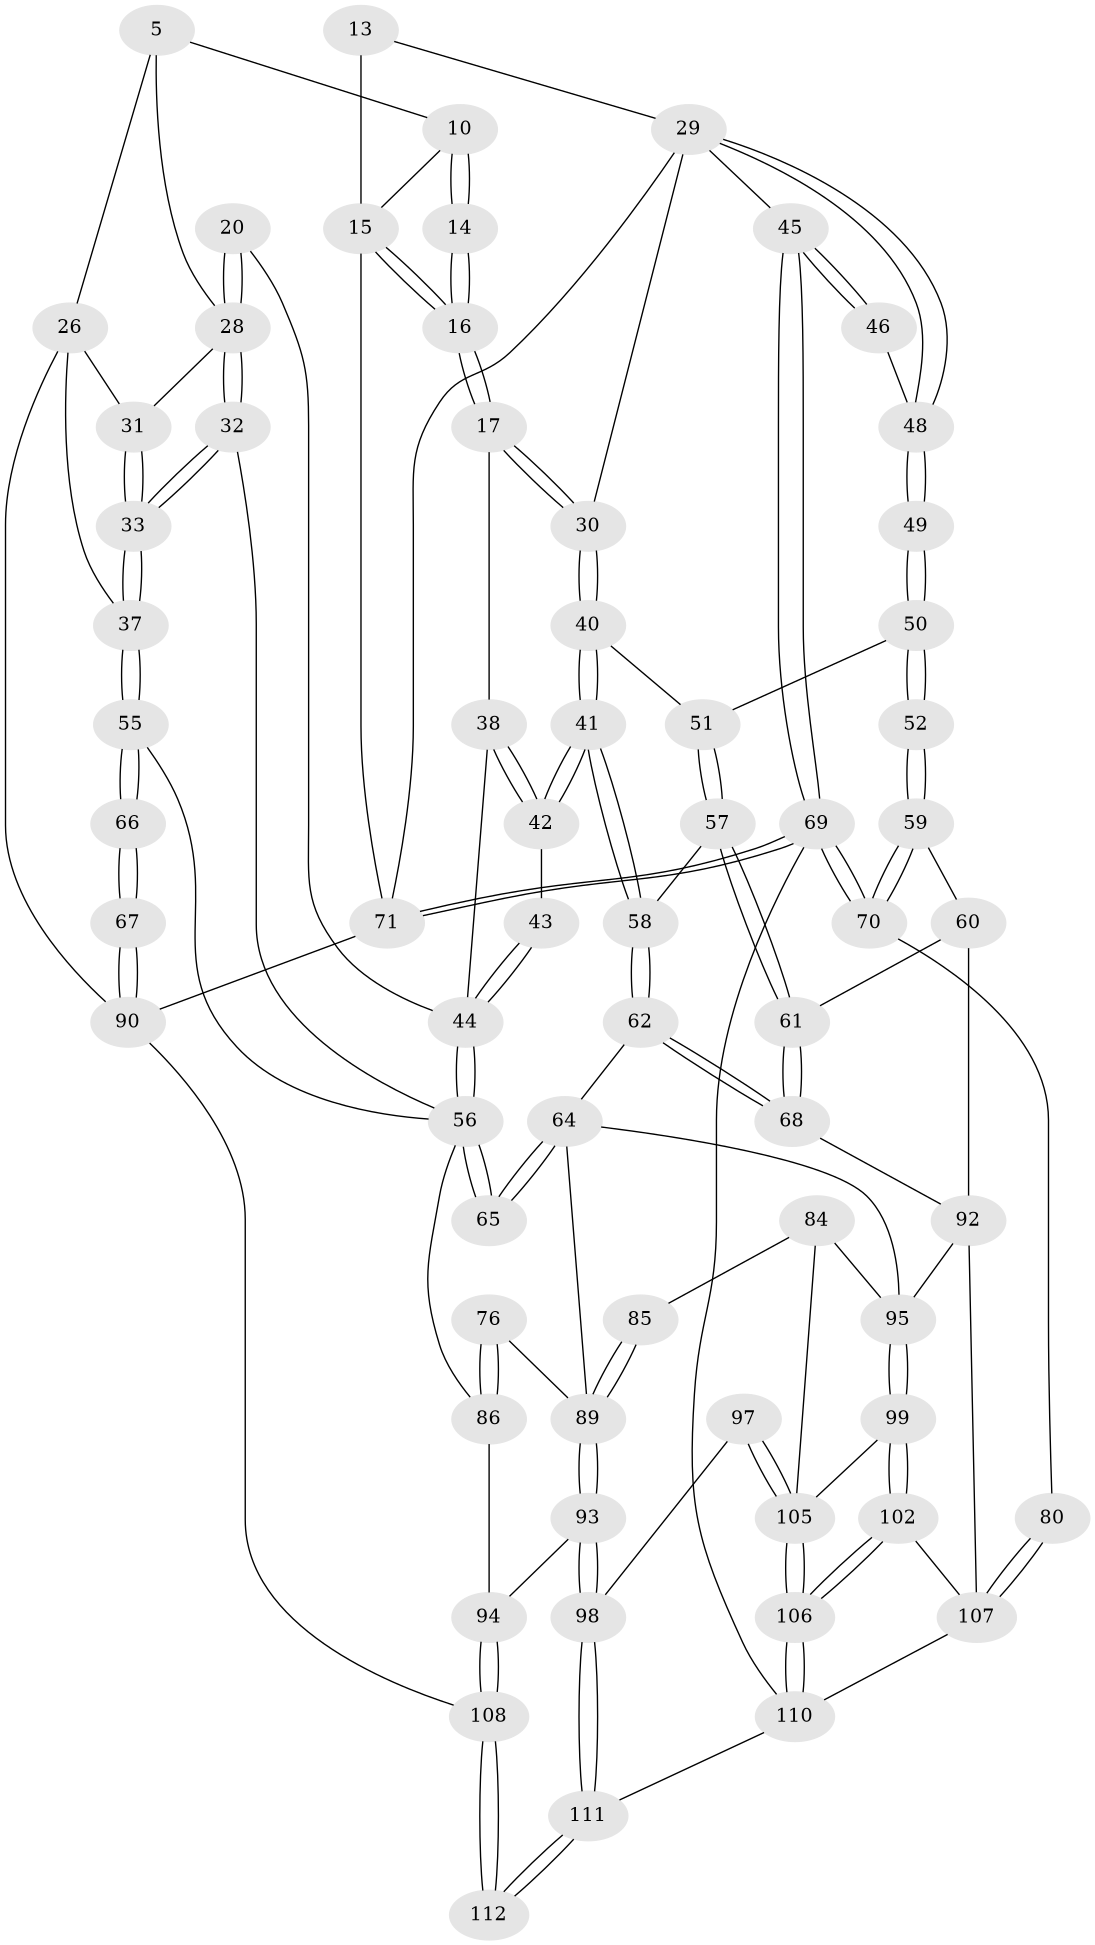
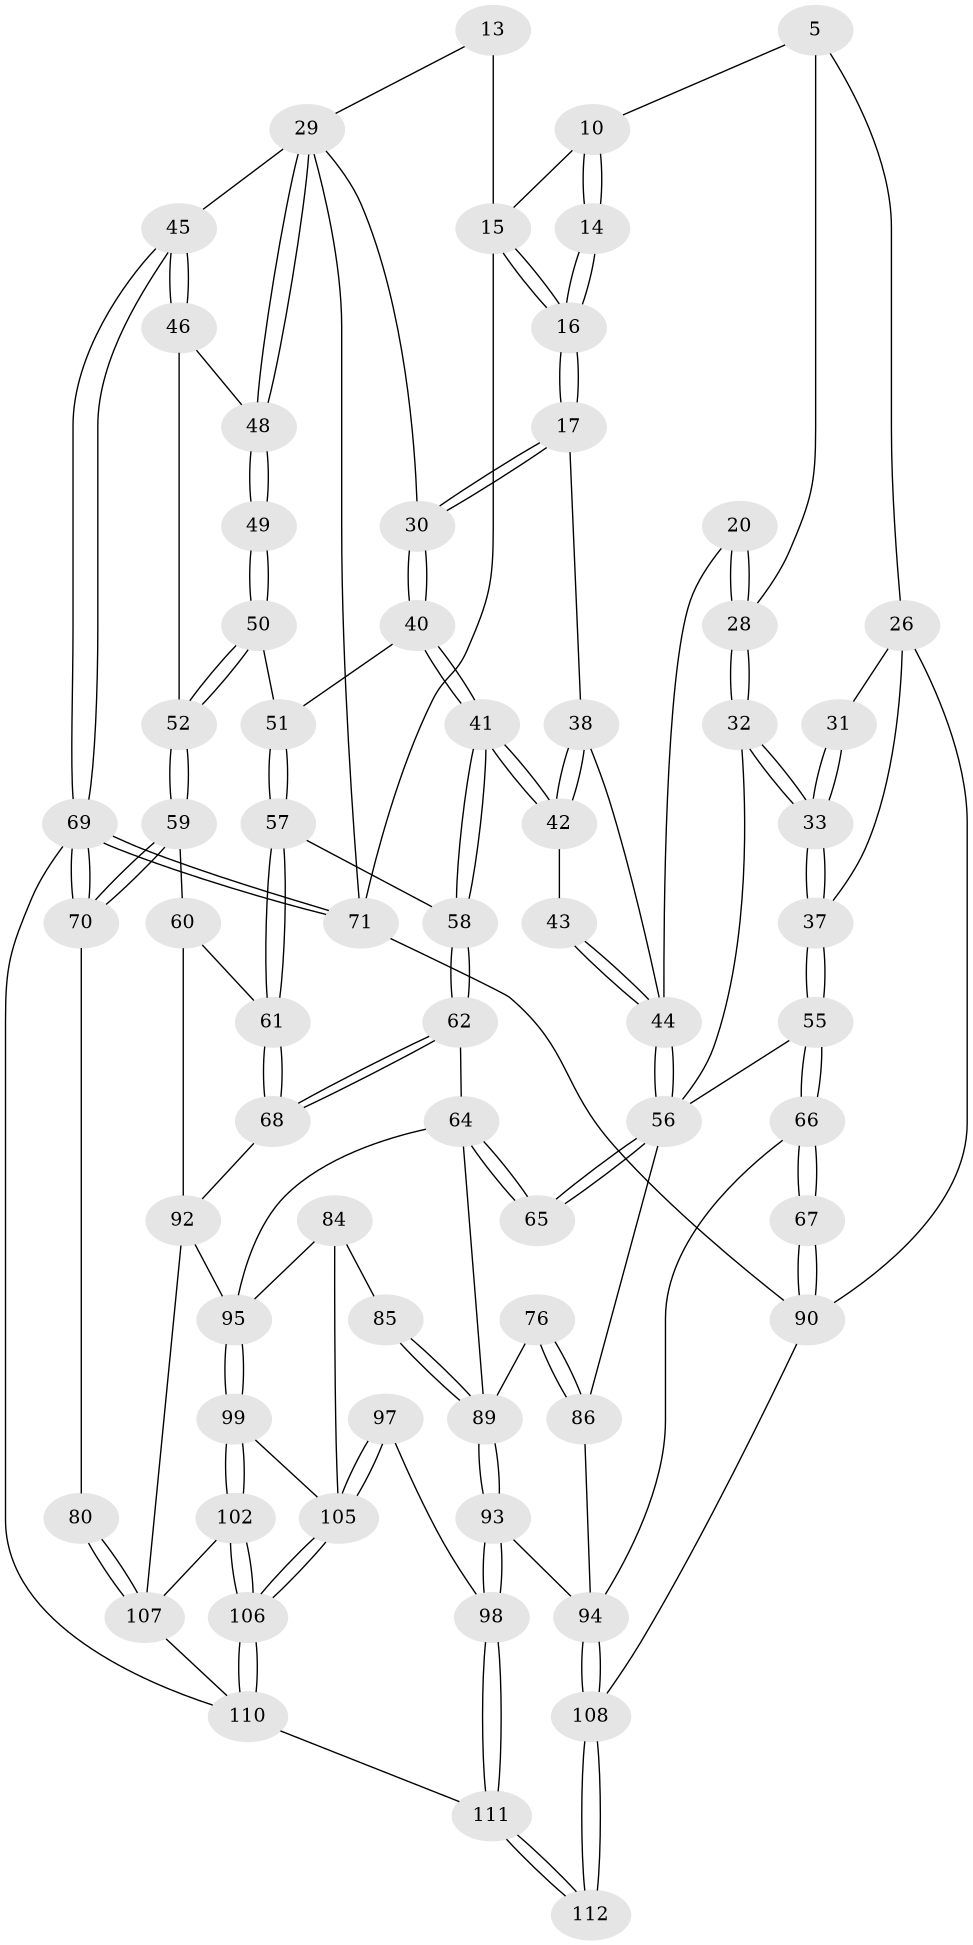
(183, 377) -> none
none -> (179, 526)
none -> (665, 1352)
